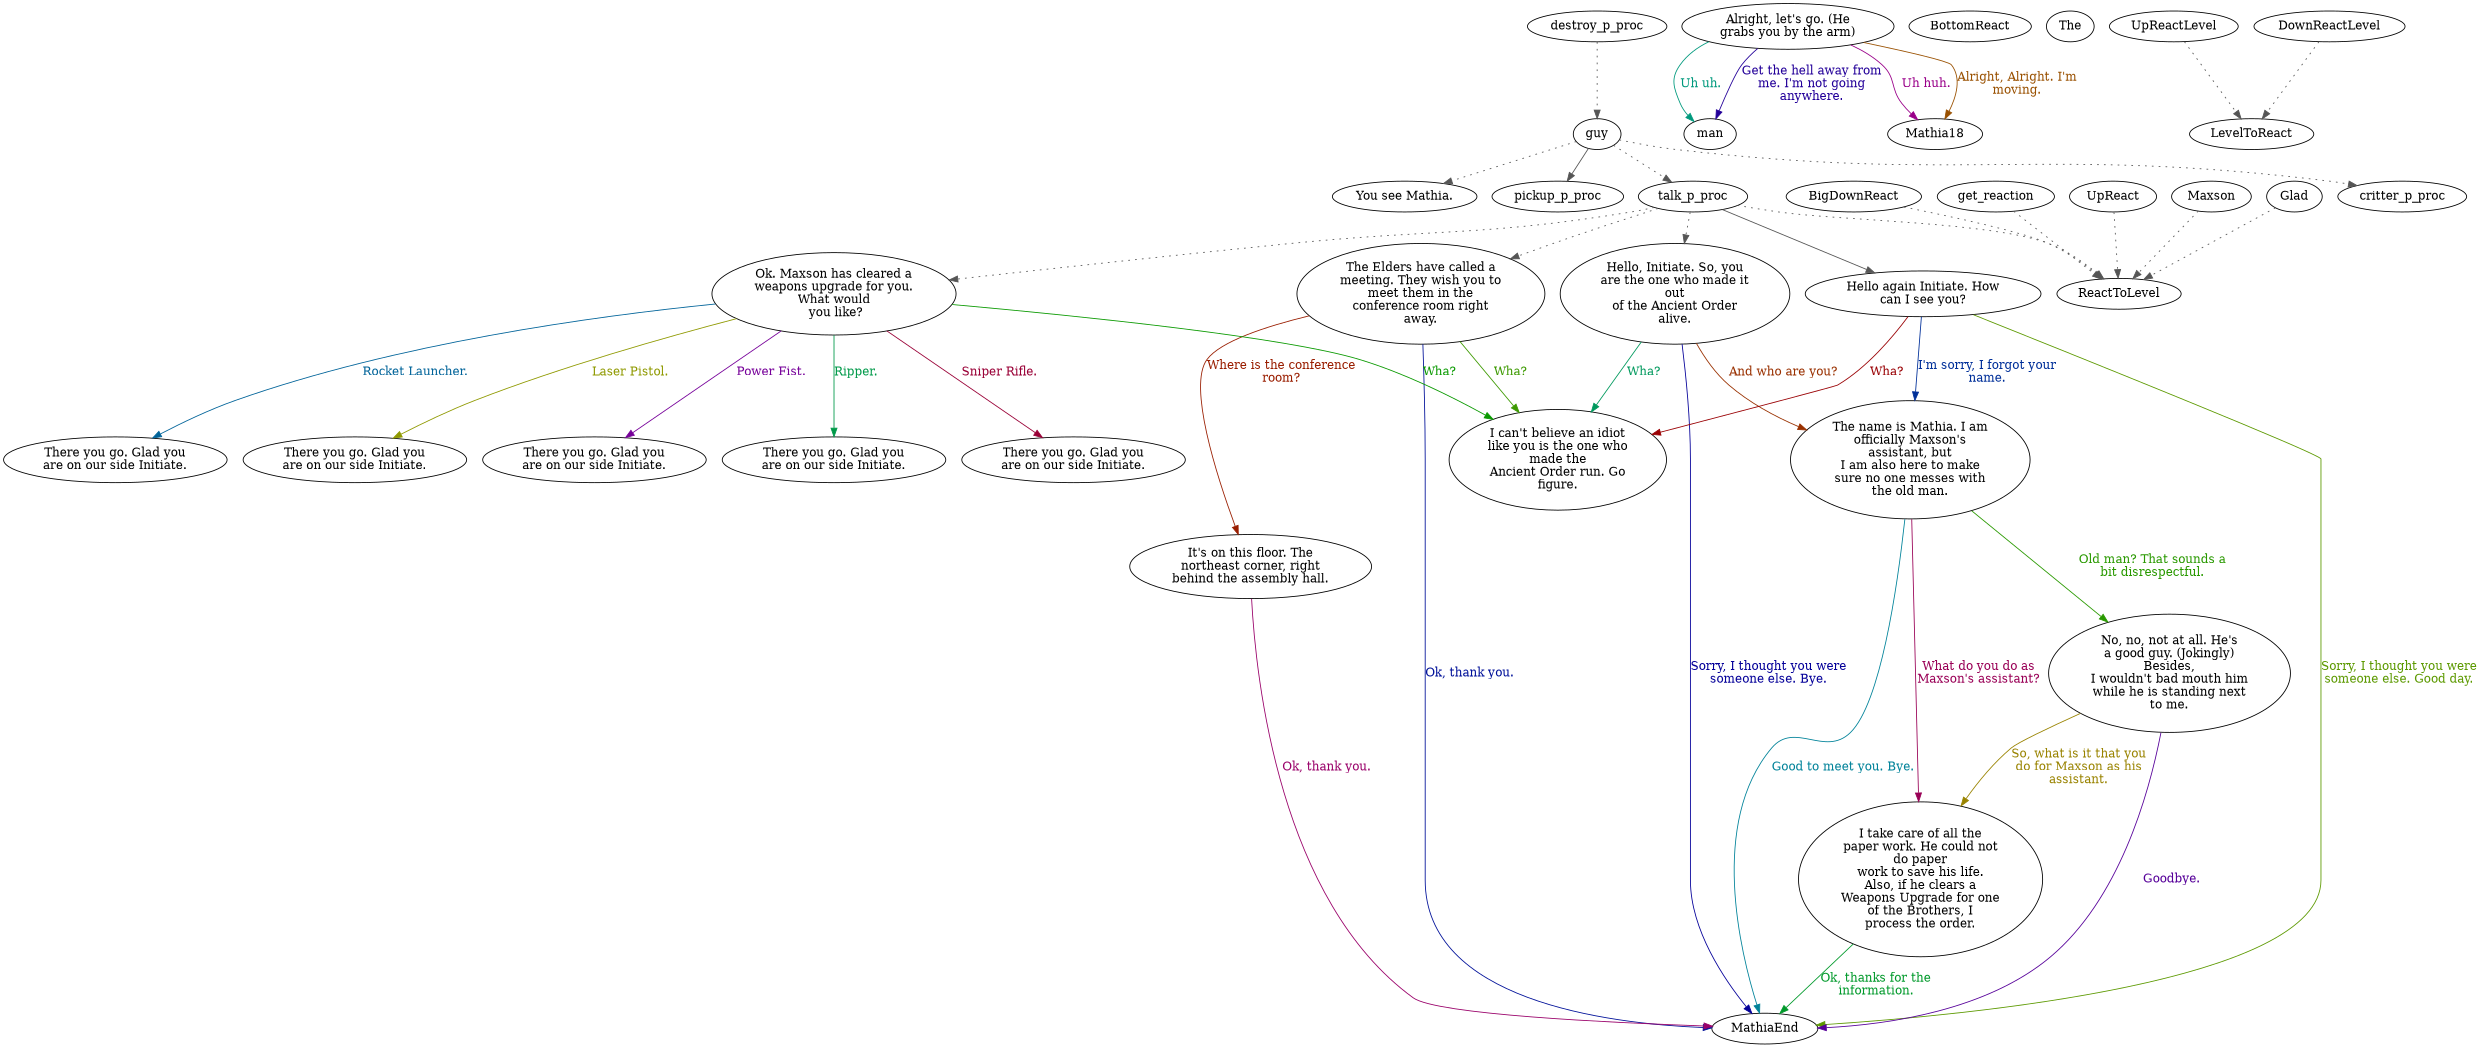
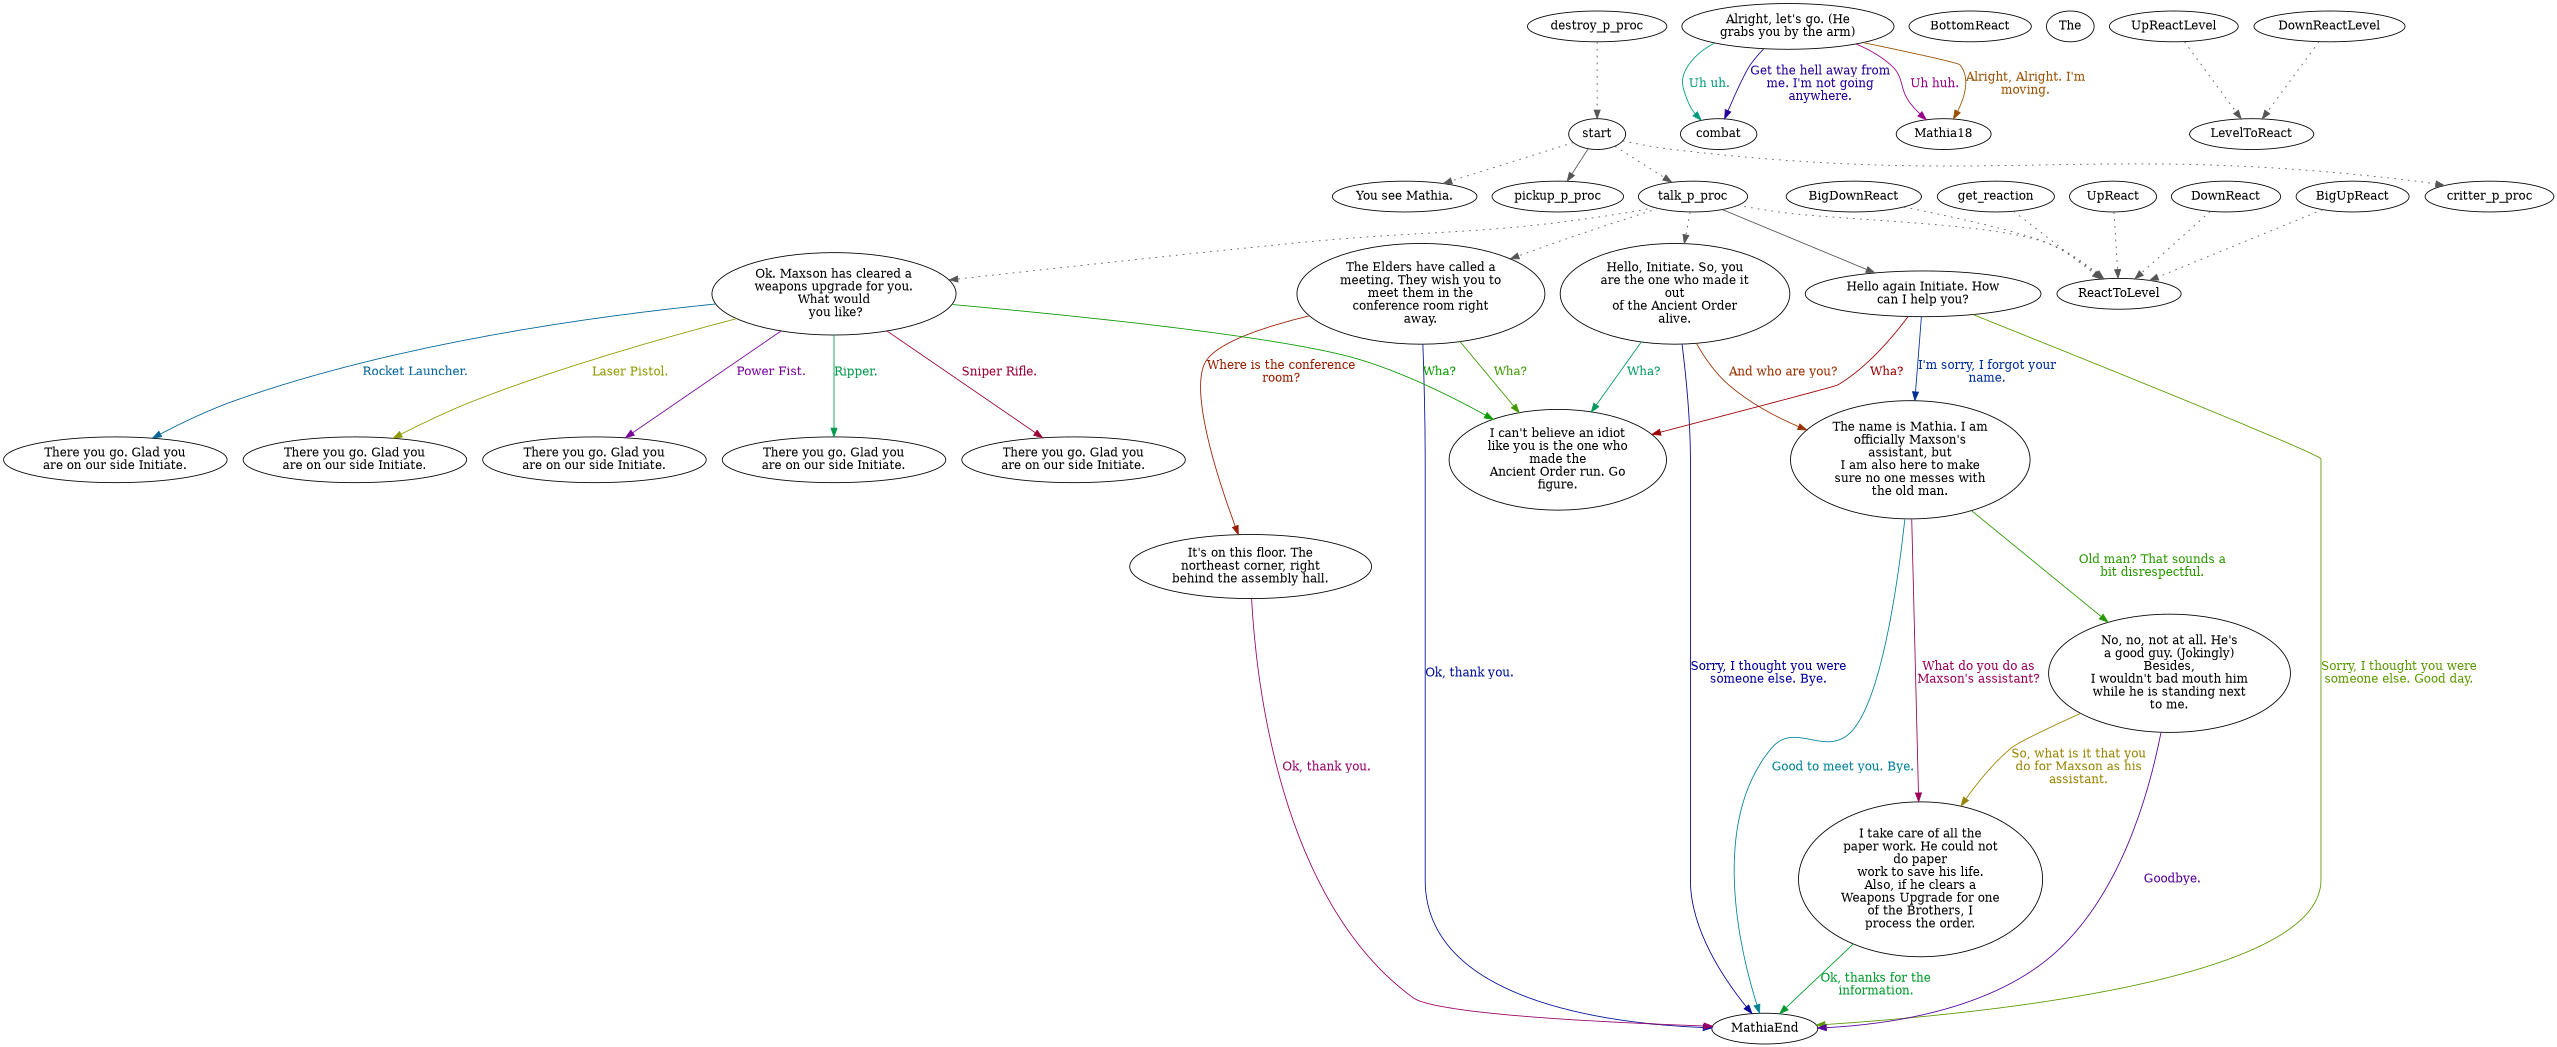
(1597, 134) -> (1597, 134)
(1710, 134) -> (1719, 134)
(2211, 197) -> (2226, 197)
(2294, 197) -> (2353, 197)
(1923, 294) -> (1923, 294)
